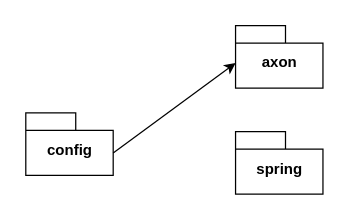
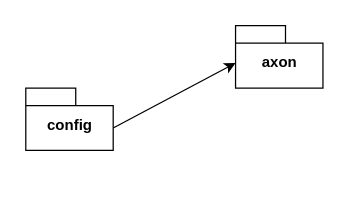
(69, 144) -> (69, 119)
(279, 163) -> none
